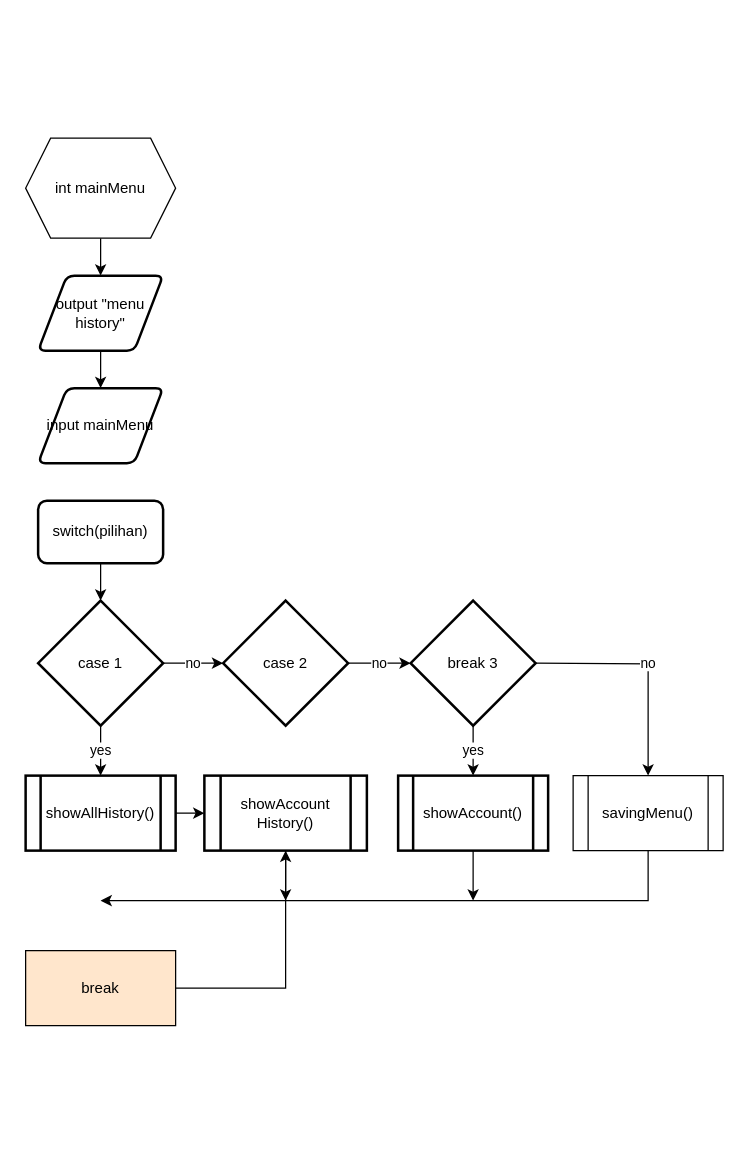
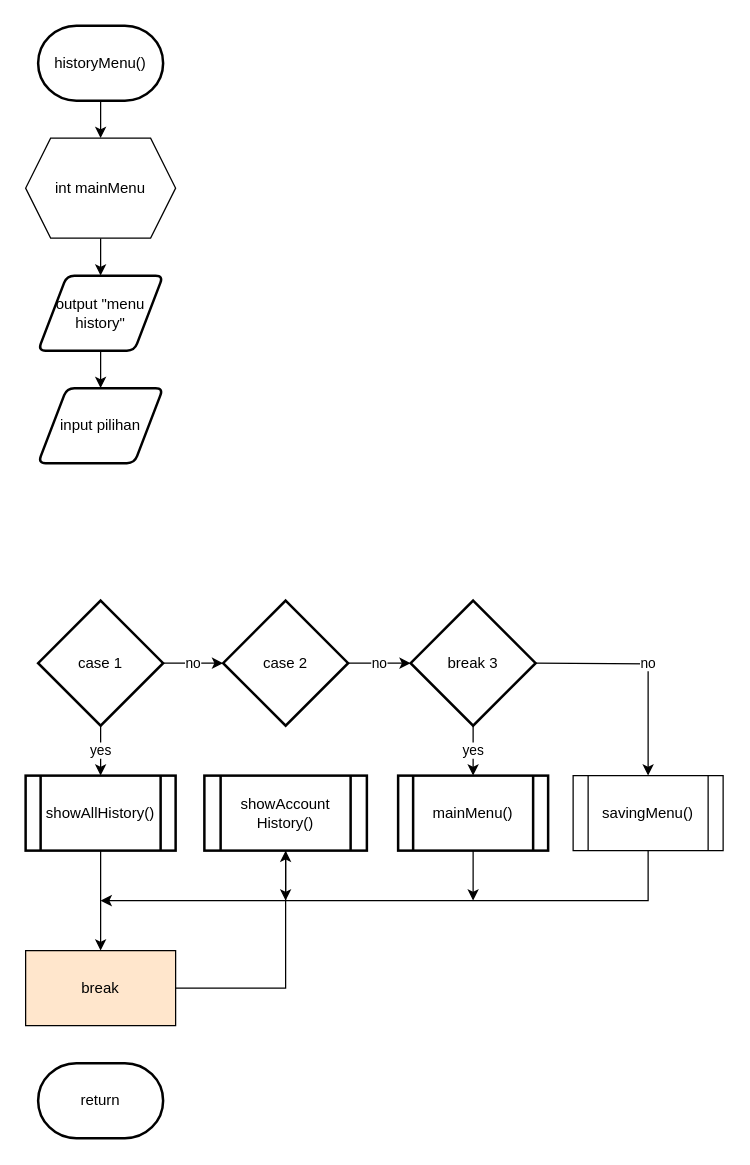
none -> (101, 63)
none -> (101, 124)
(101, 426) -> (101, 426)
(101, 532) -> none
(101, 586) -> none
(195, 813) -> (101, 897)
(473, 813) -> (473, 813)
none -> (101, 1101)
